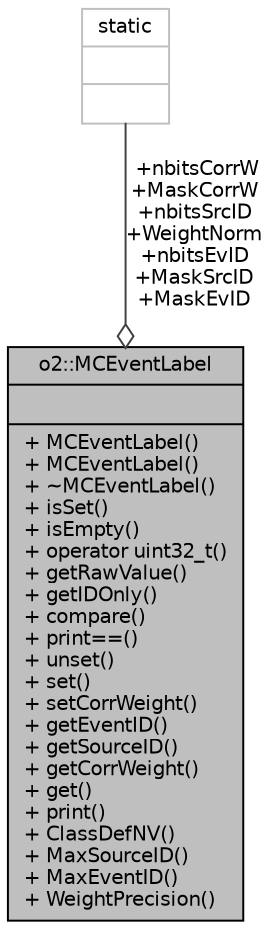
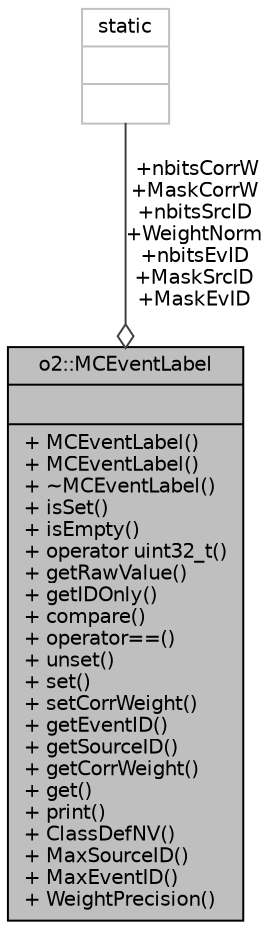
(81, 639) -> (100, 639)
